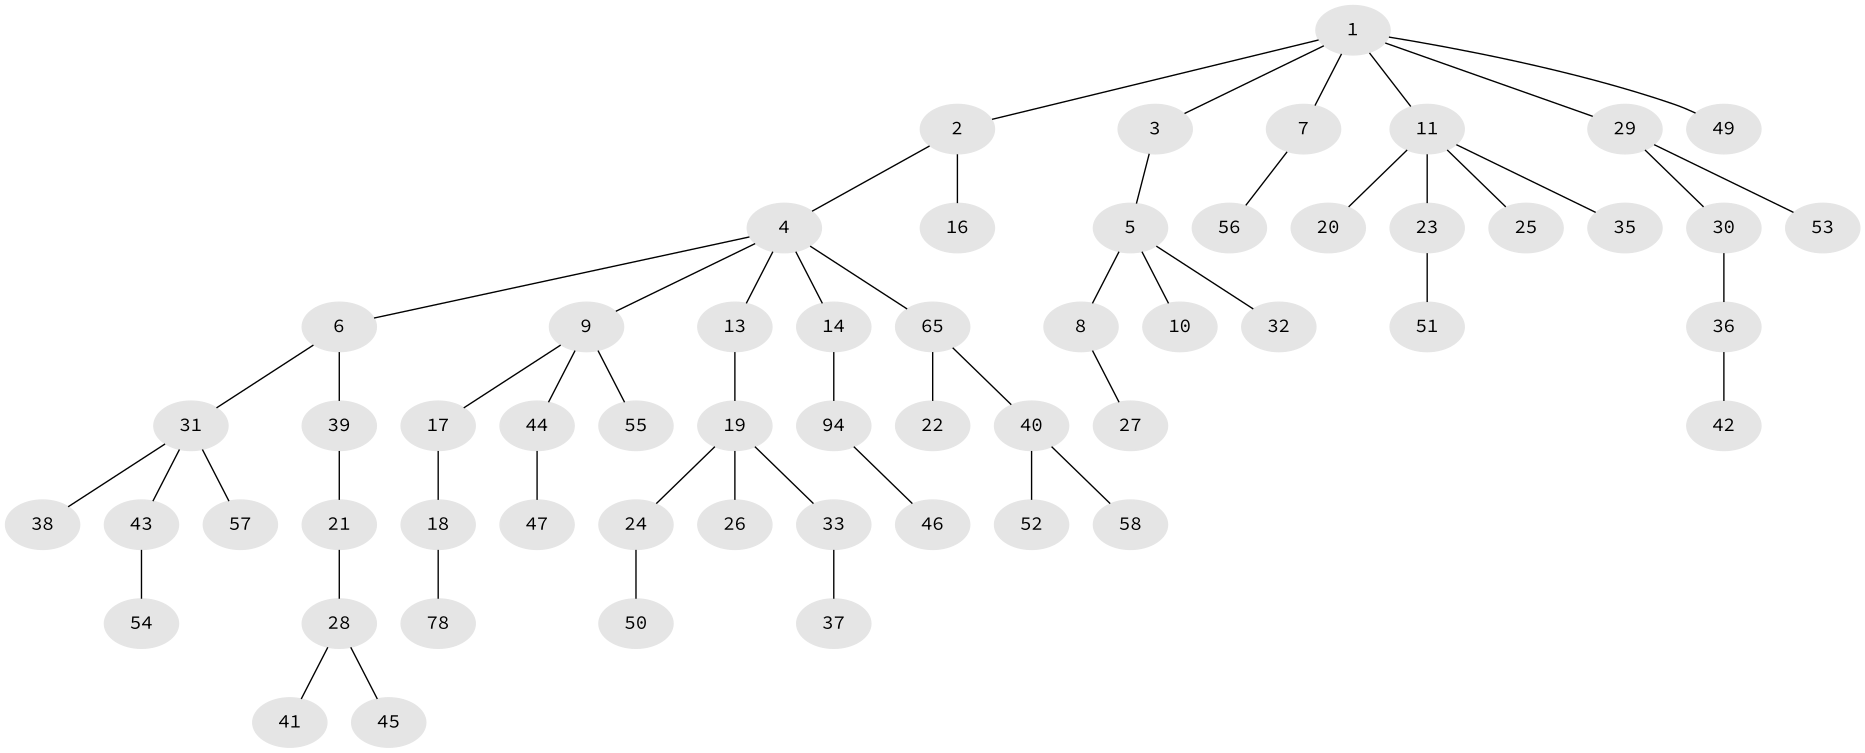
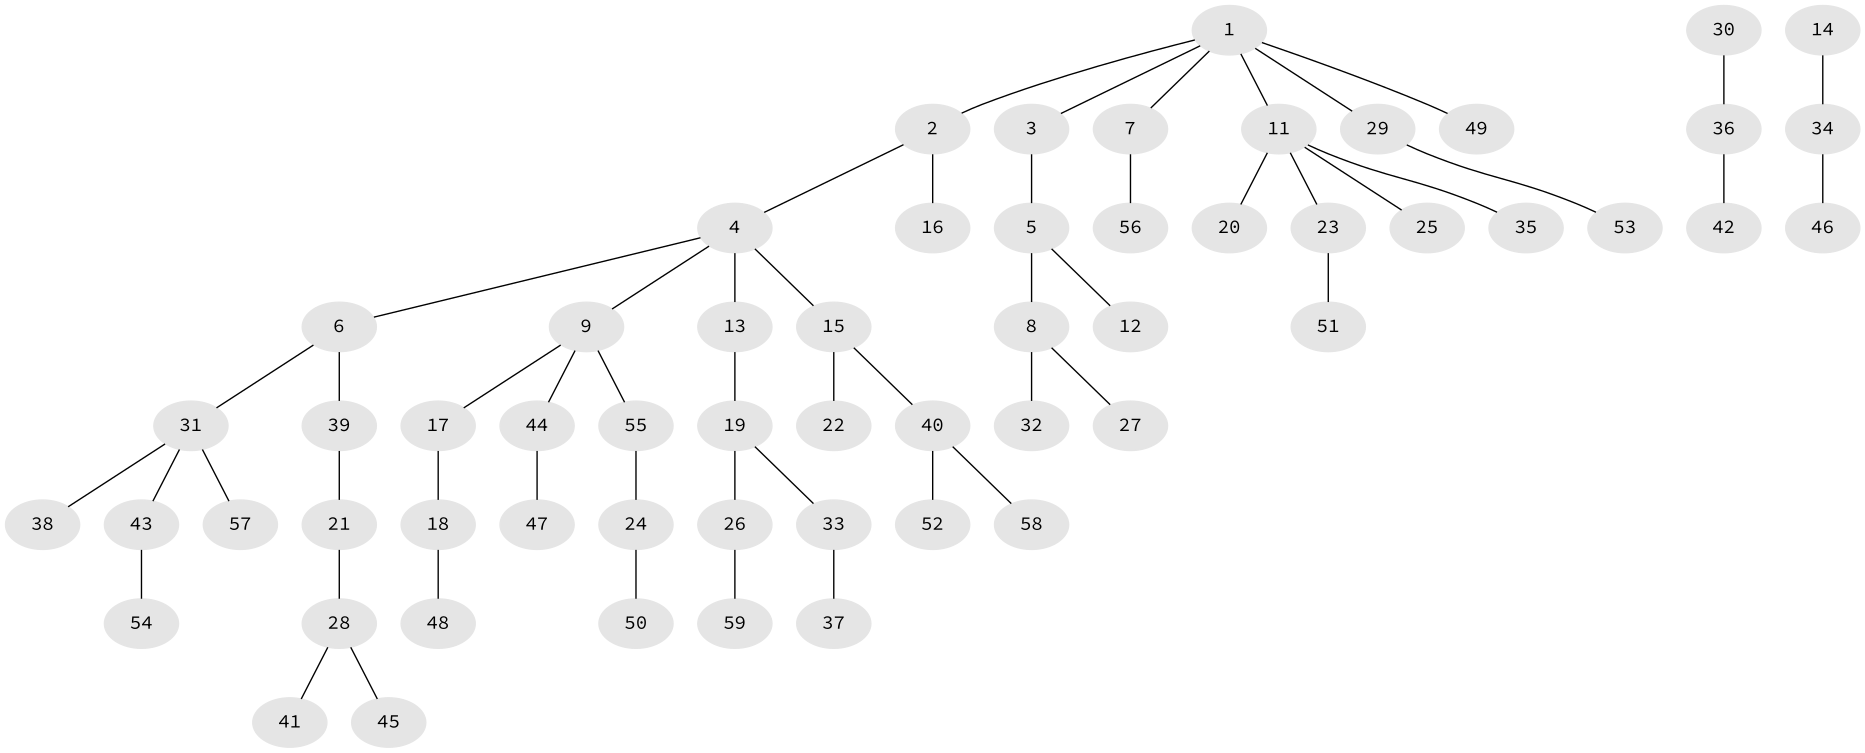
(1674, 178) -> none
(809, 278) -> none
(1205, 278) -> (1032, 377)
(933, 327) -> (834, 327)
(1180, 327) -> (1130, 327)
(834, 426) -> (1823, 129)
(686, 475) -> (636, 475)
(438, 624) -> (438, 624)
none -> (735, 624)
